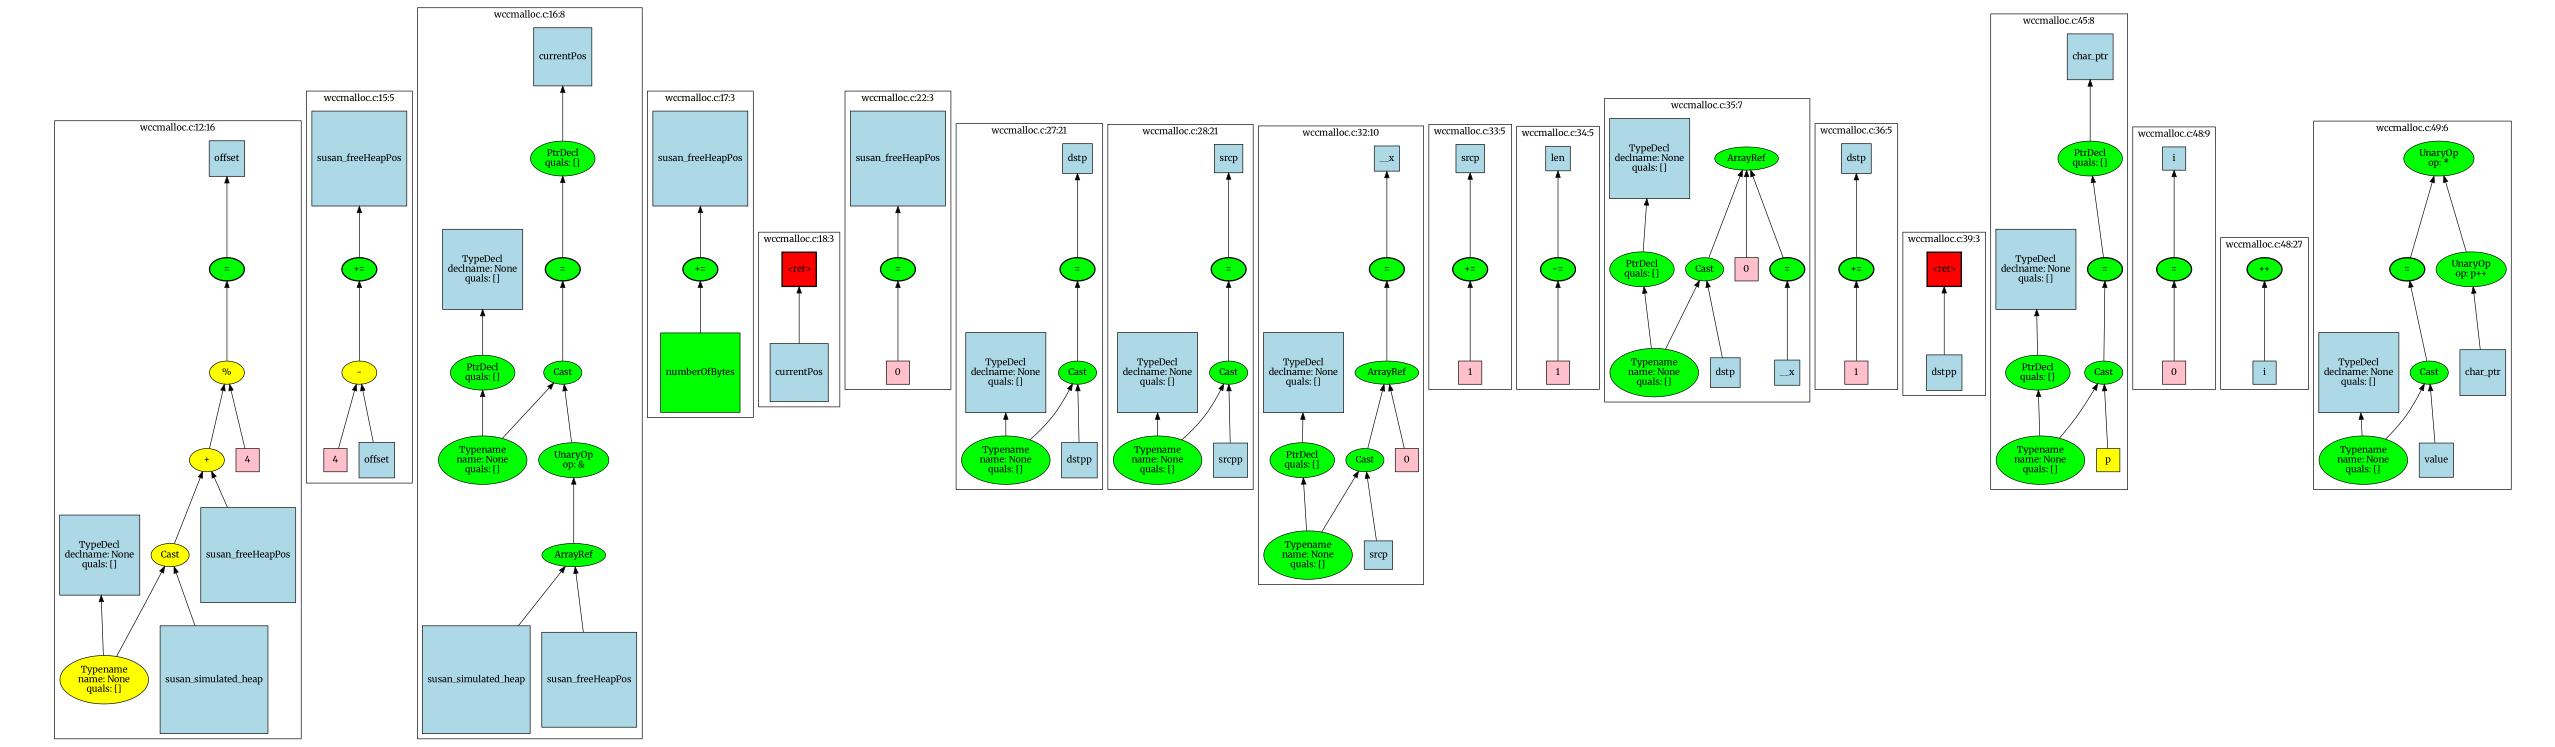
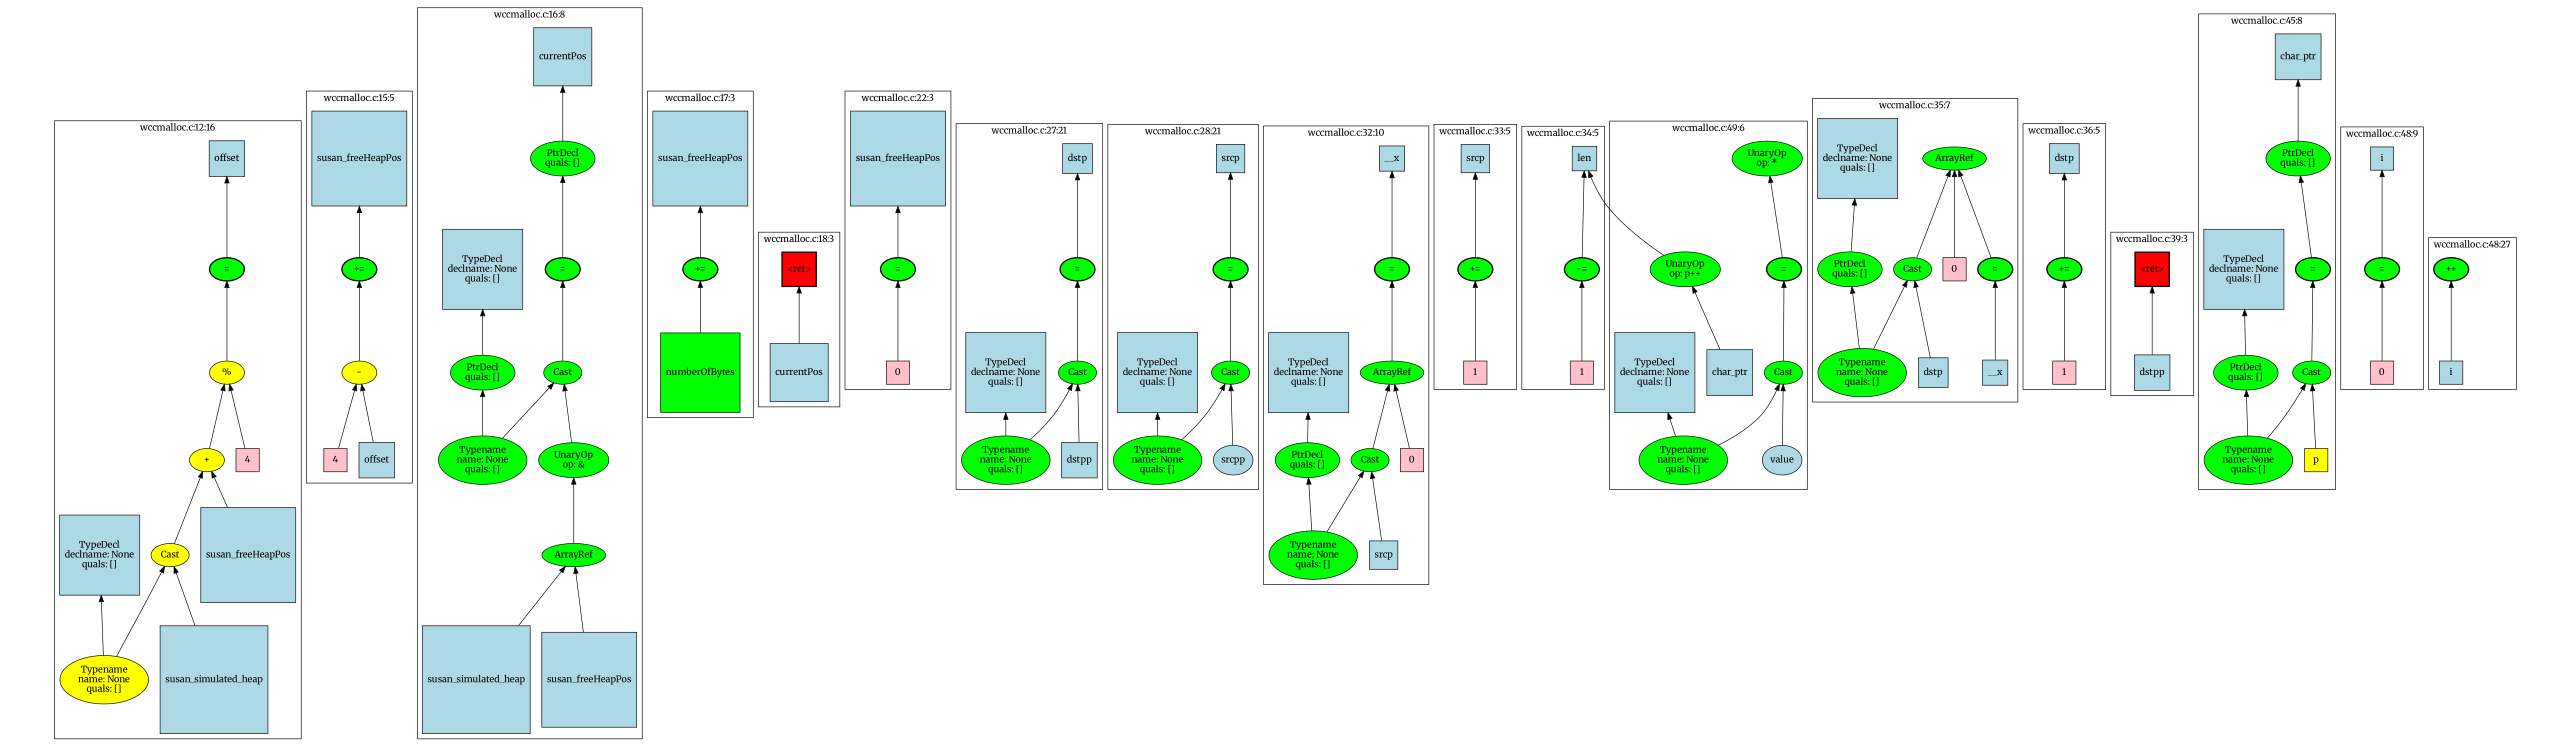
(2456, 217) -> (1621, 222)
(1231, 460) -> (1233, 460)
(2436, 460) -> (1782, 460)
